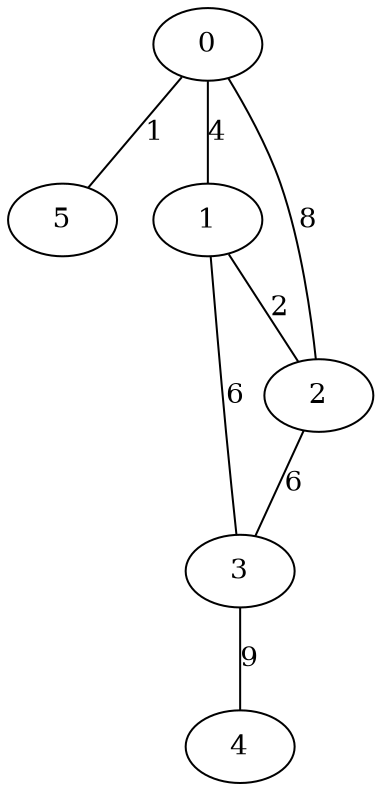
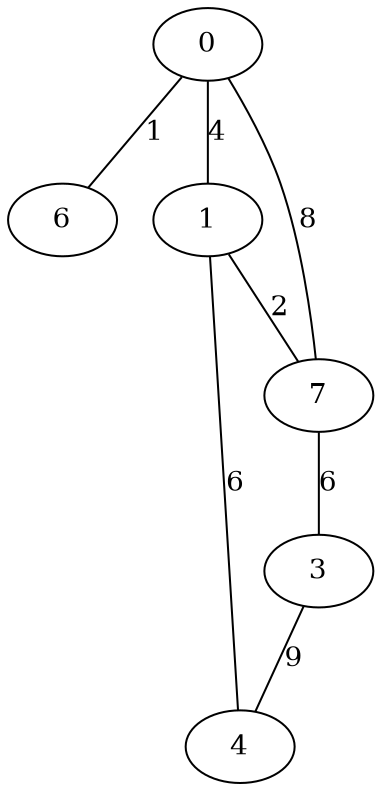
(63, 220) -> (63, 220)
(223, 396) -> (224, 483)
(319, 396) -> (319, 396)
